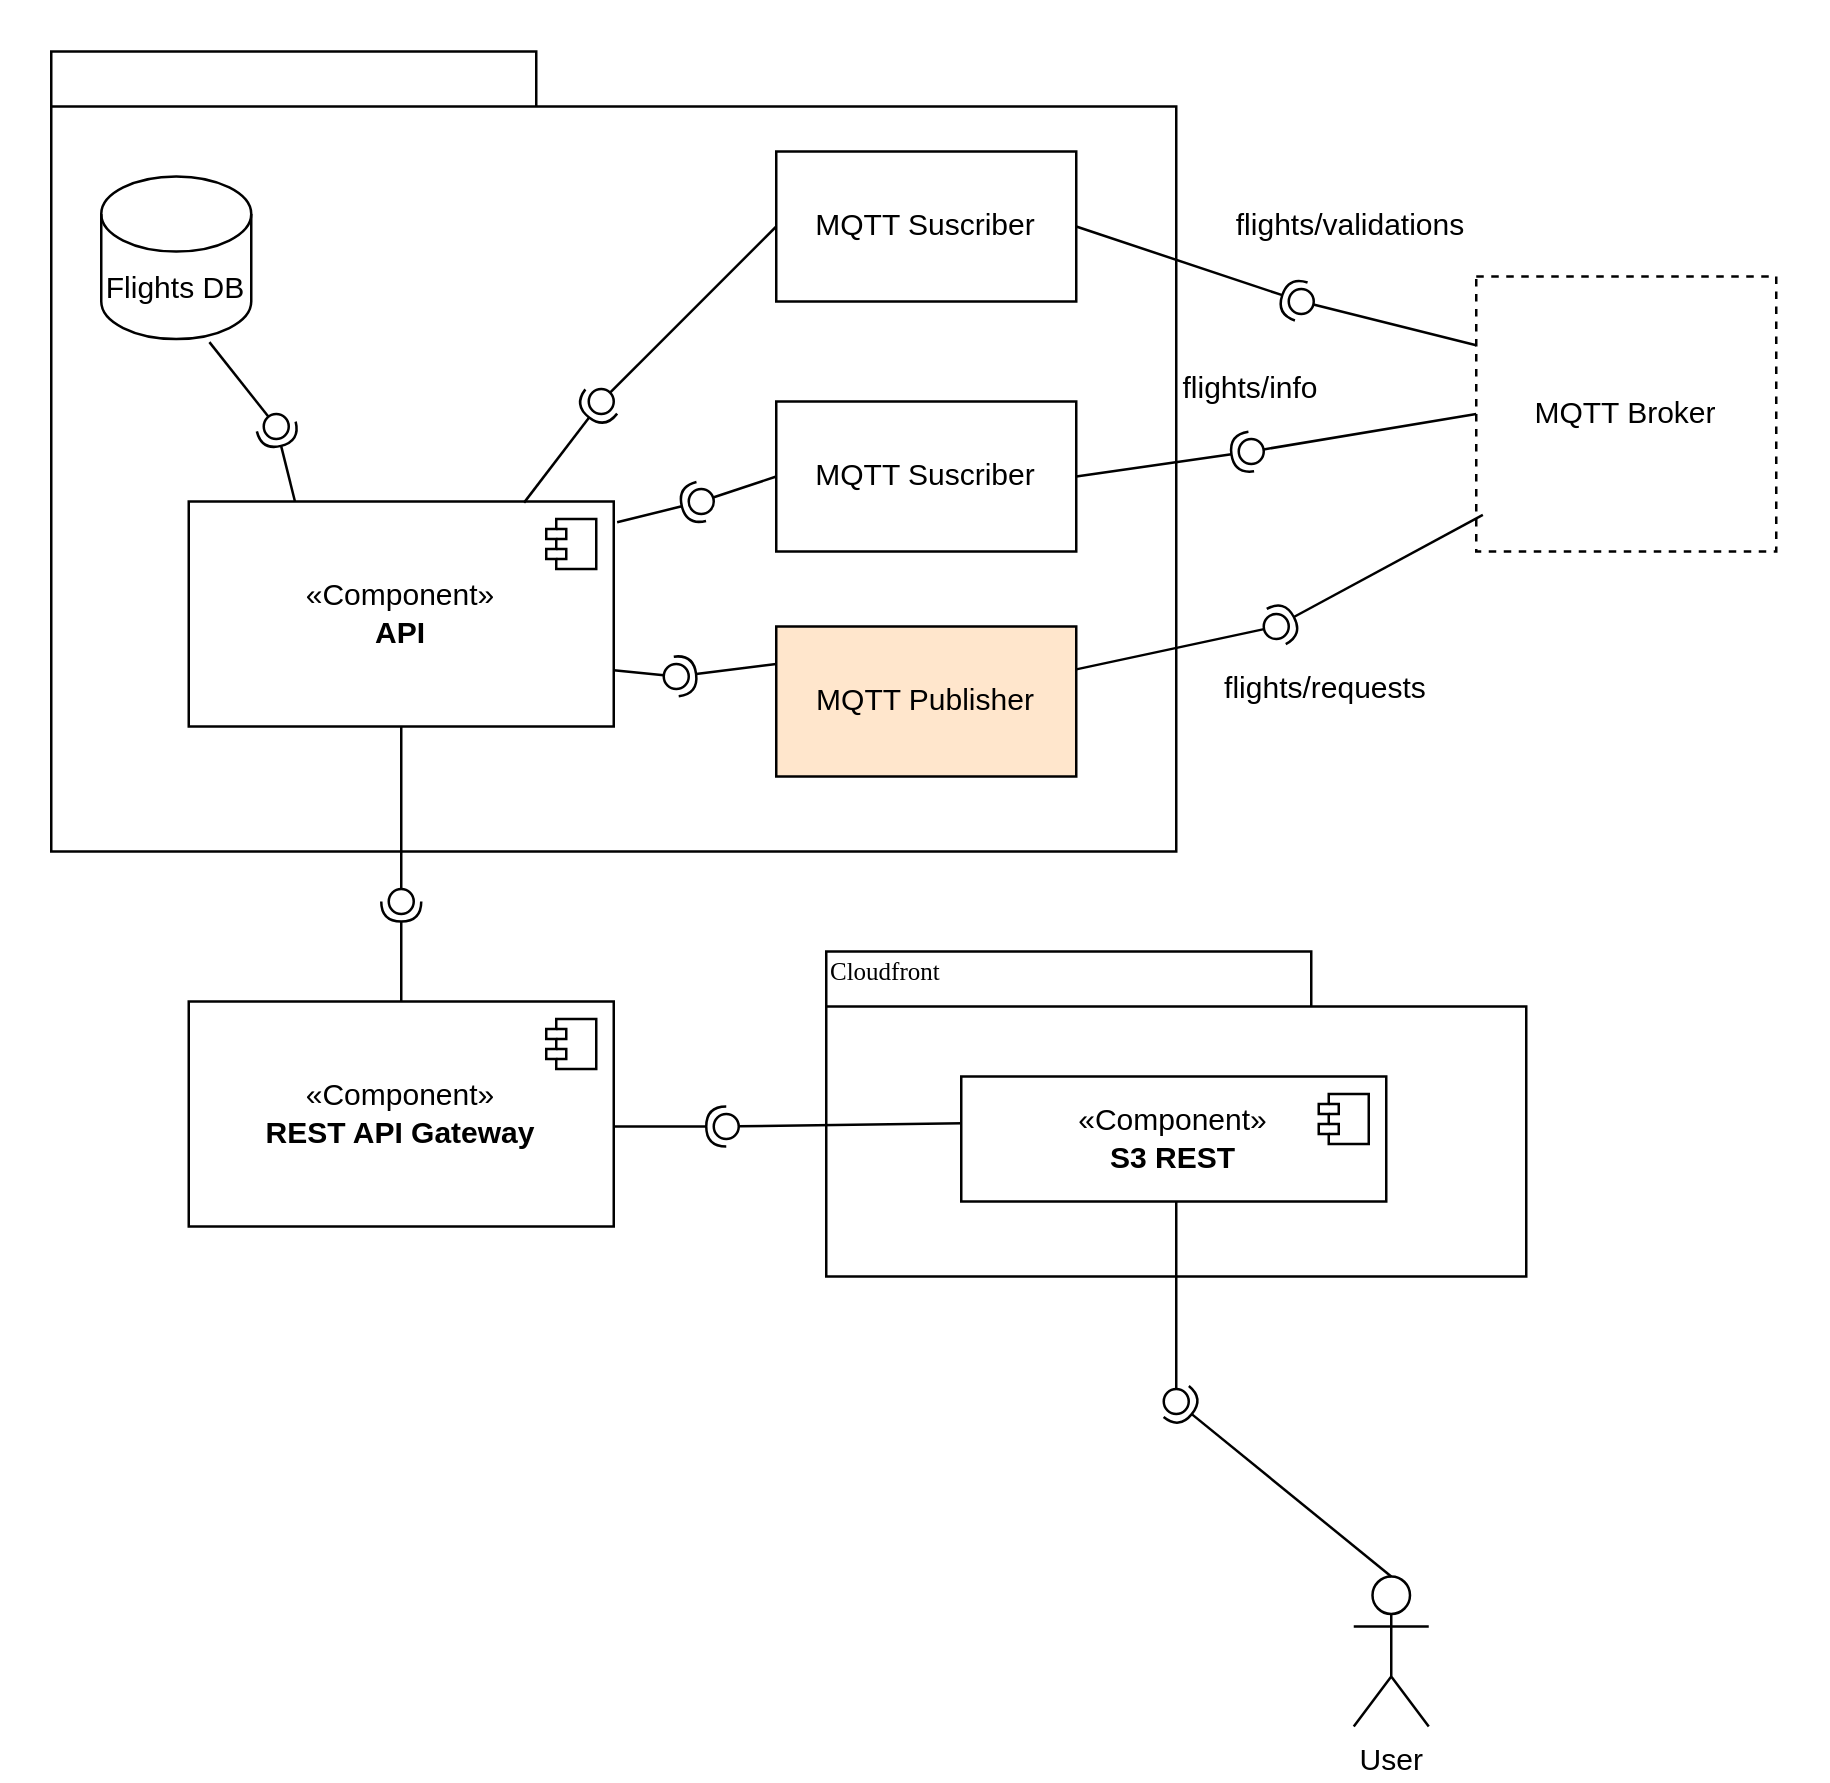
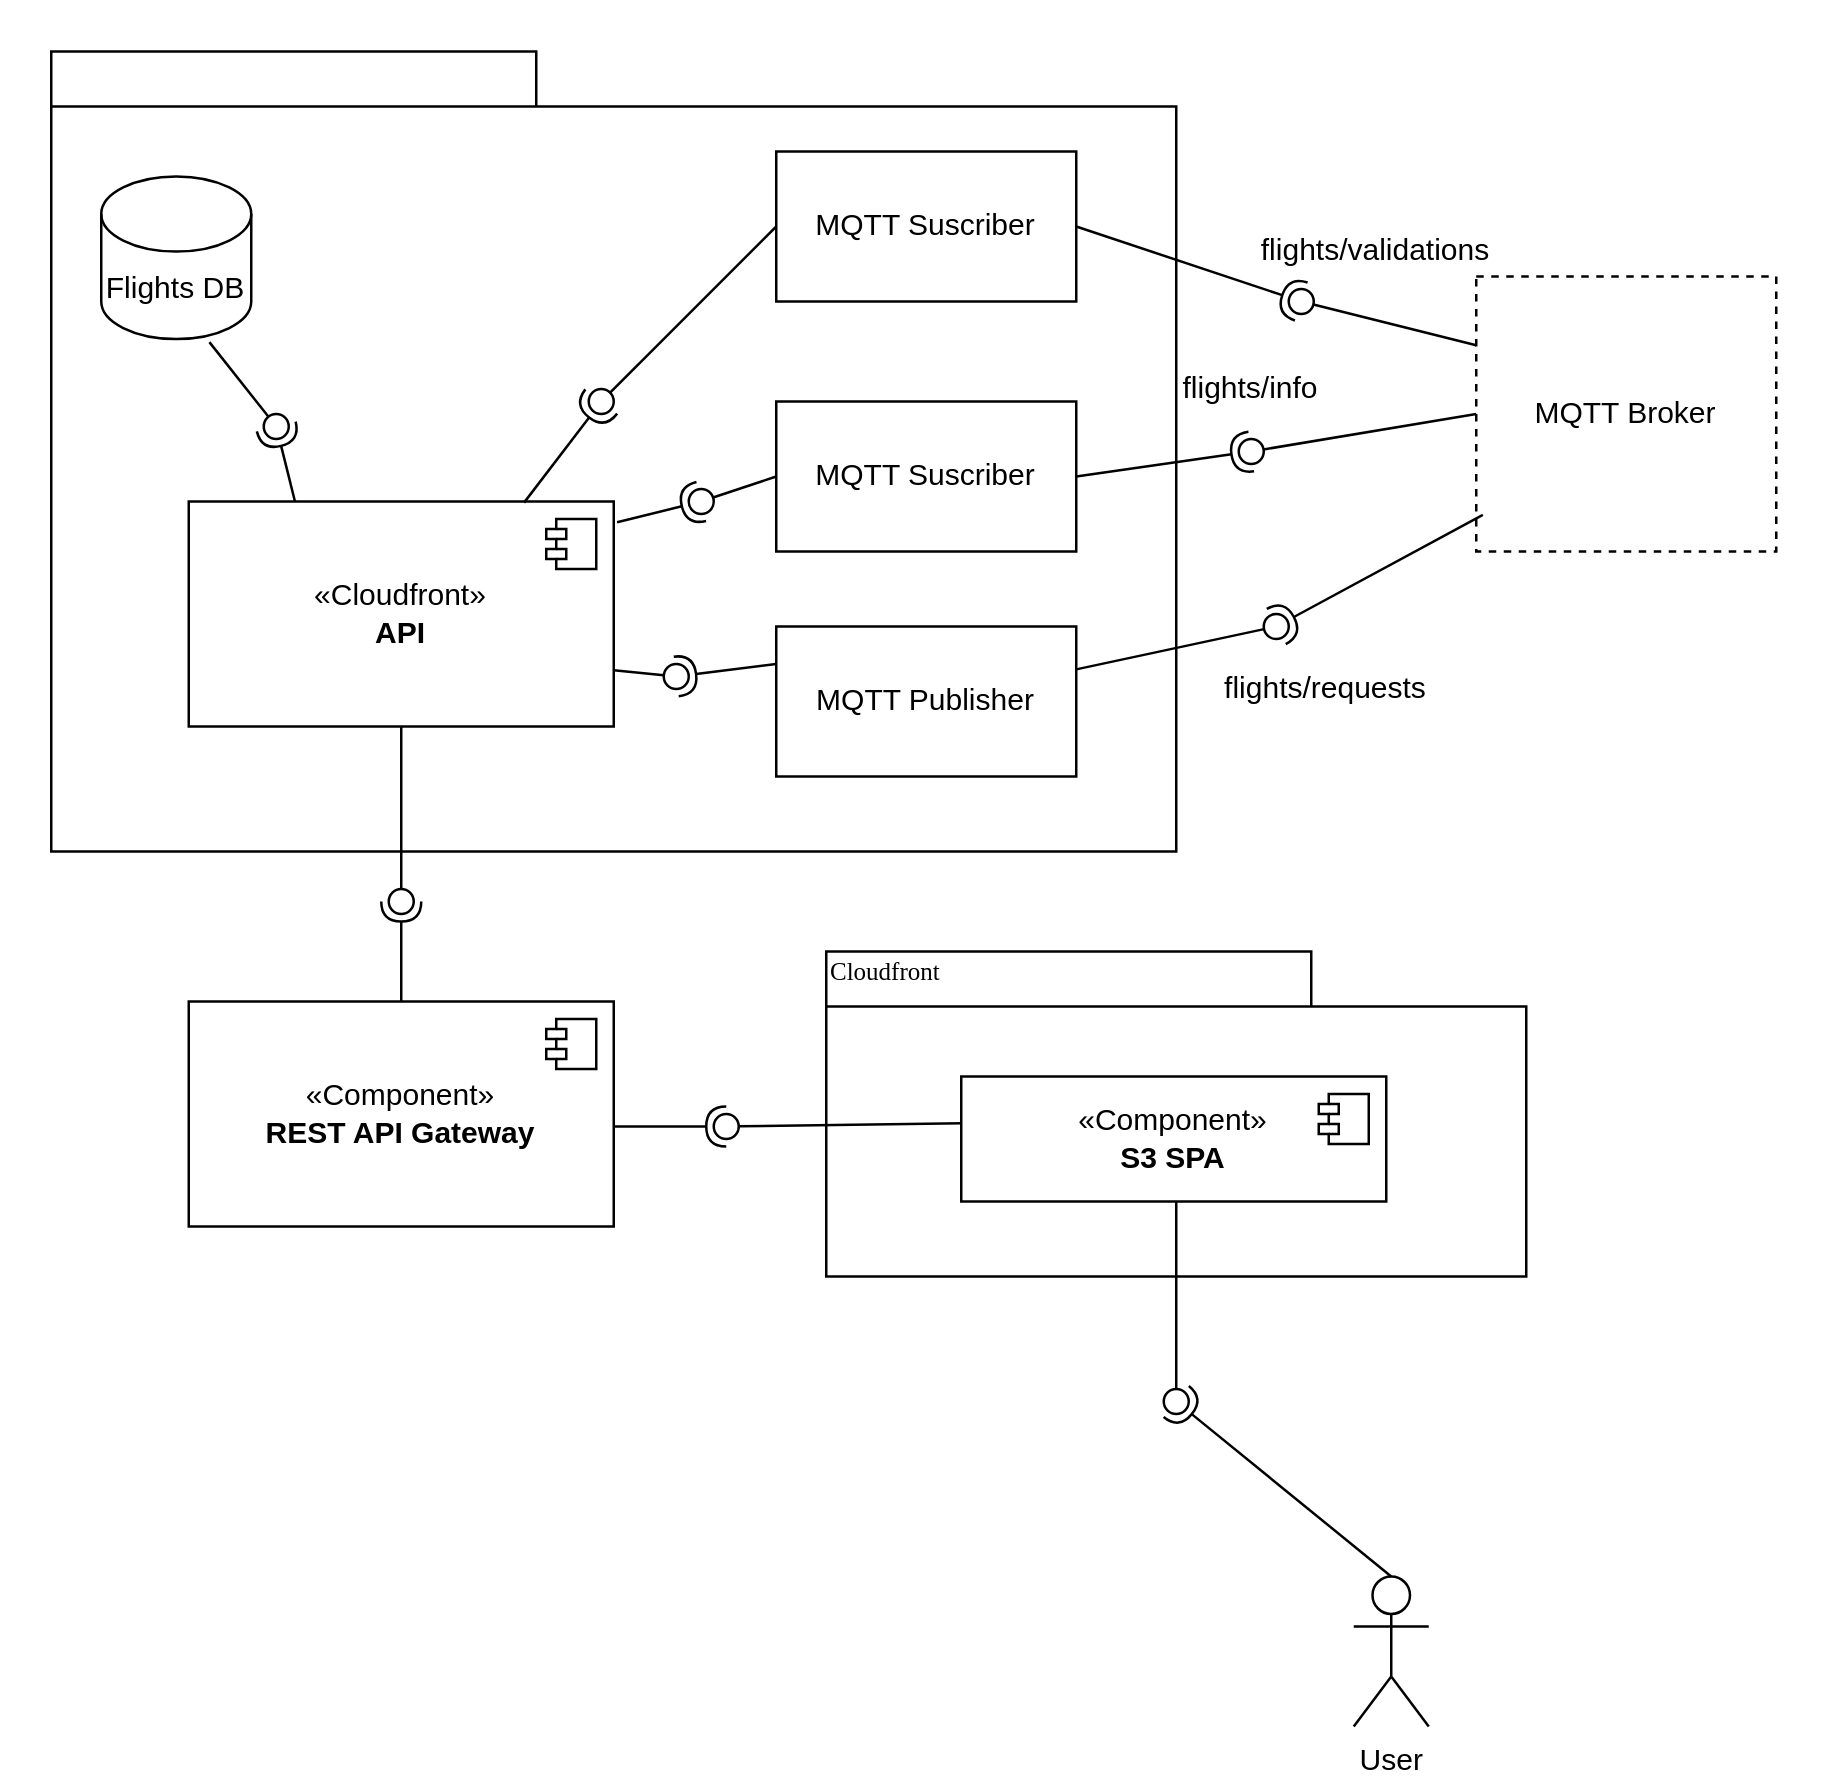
(1351, 226) -> (1376, 251)
(401, 614) -> (401, 614)
(926, 701) -> (926, 701)
(1174, 1139) -> (1174, 1139)
